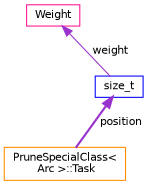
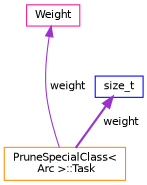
(90, 55) -> (46, 93)
(120, 122) -> (120, 122)
